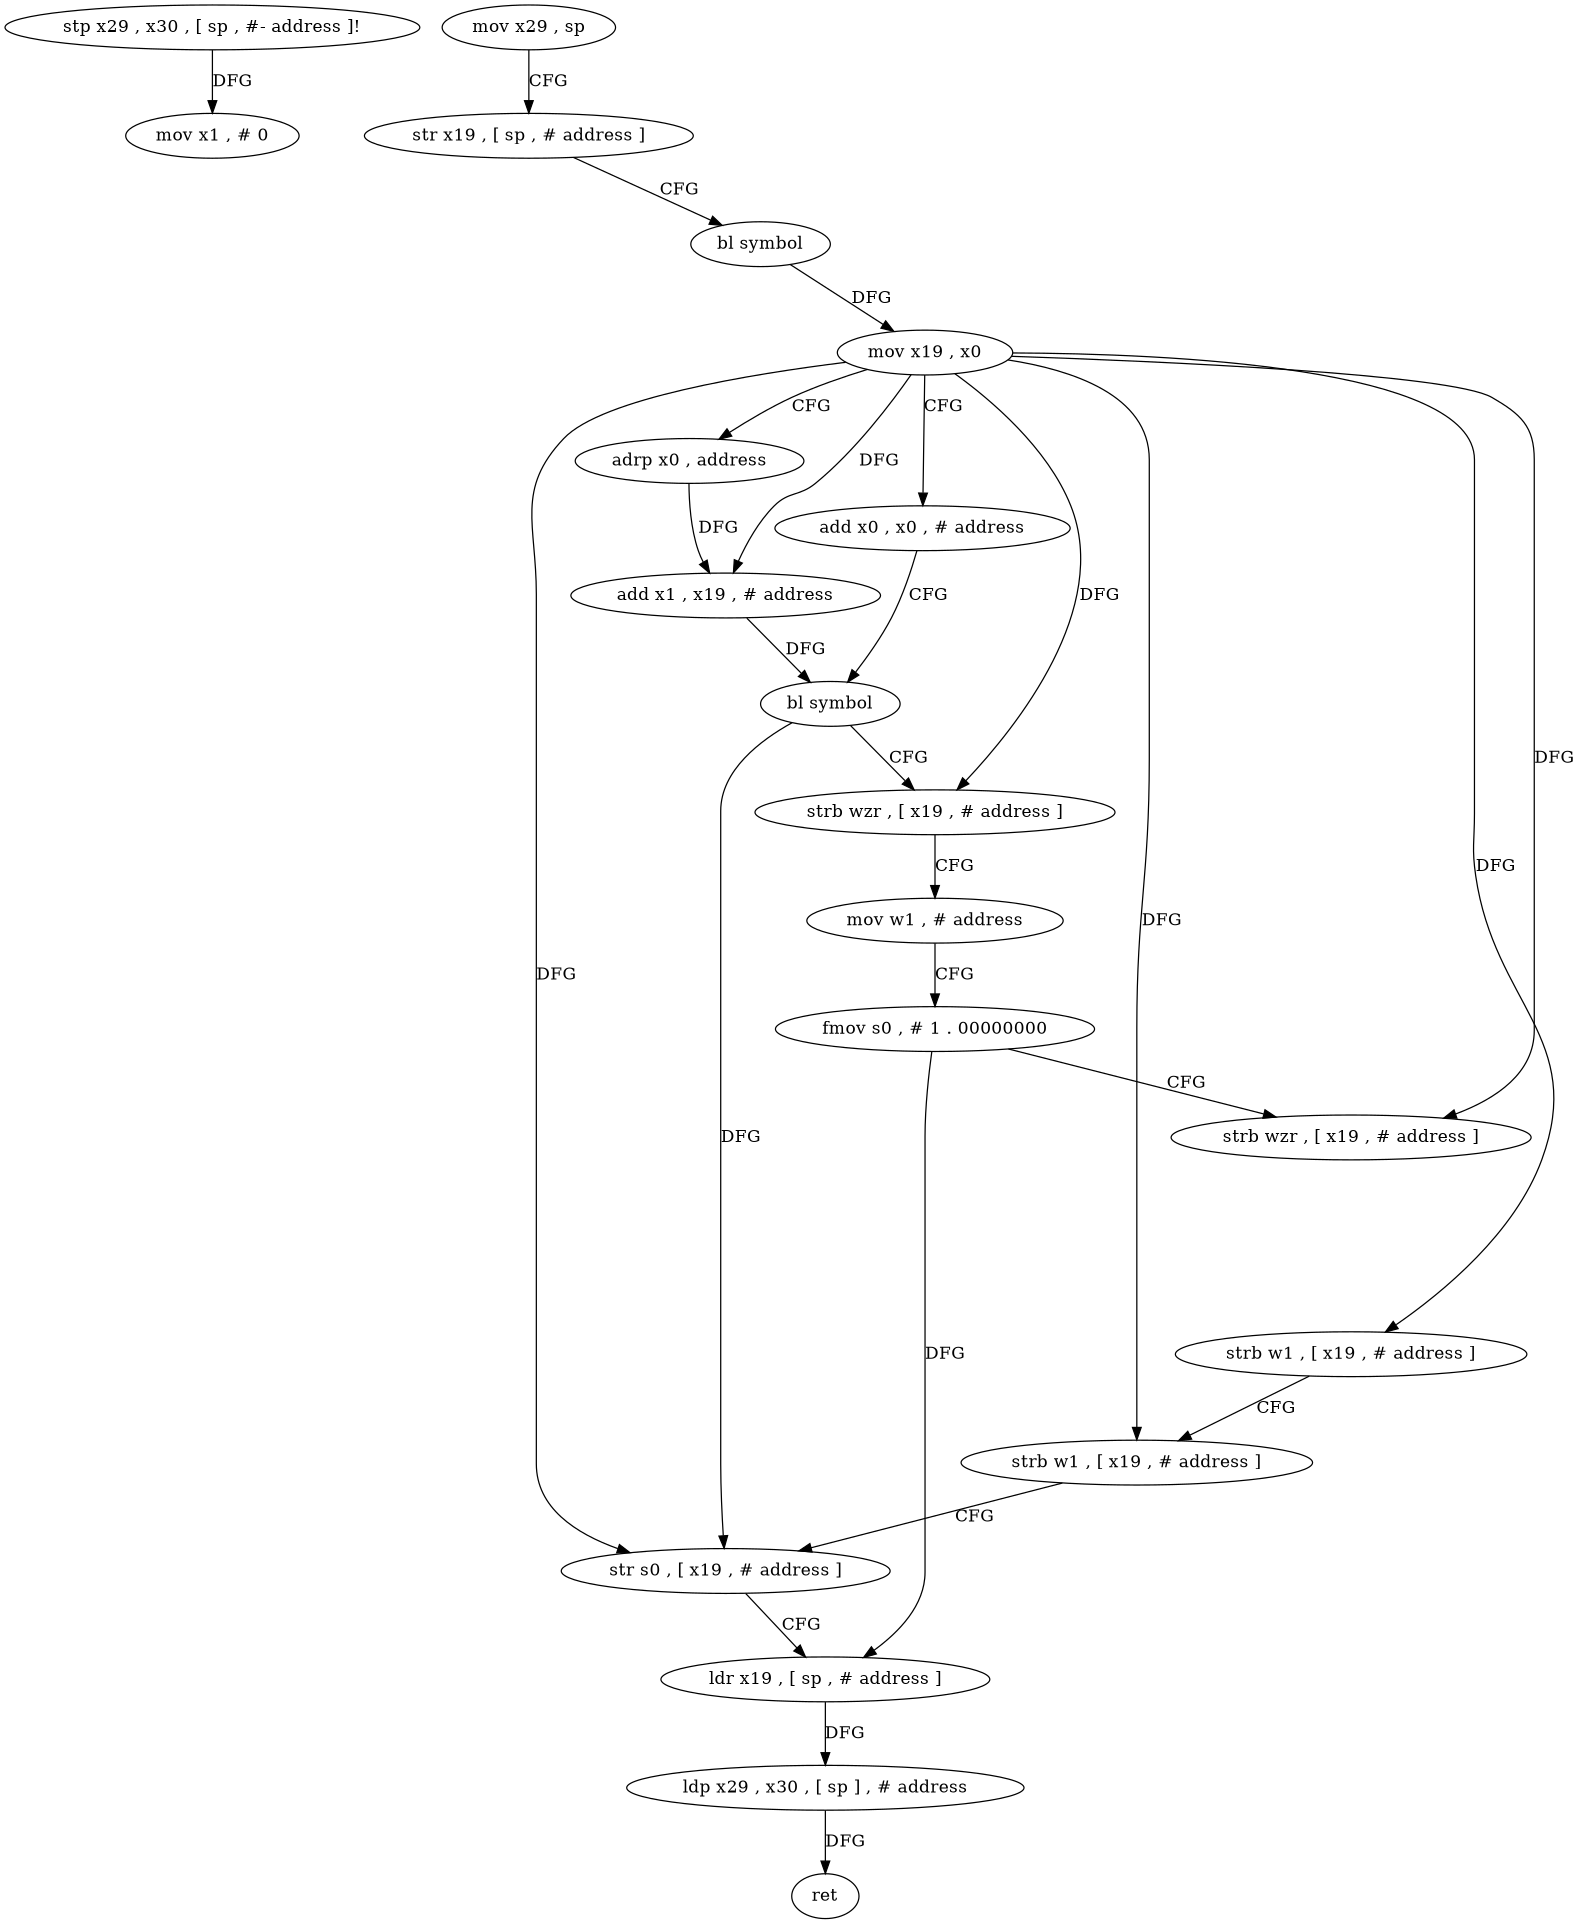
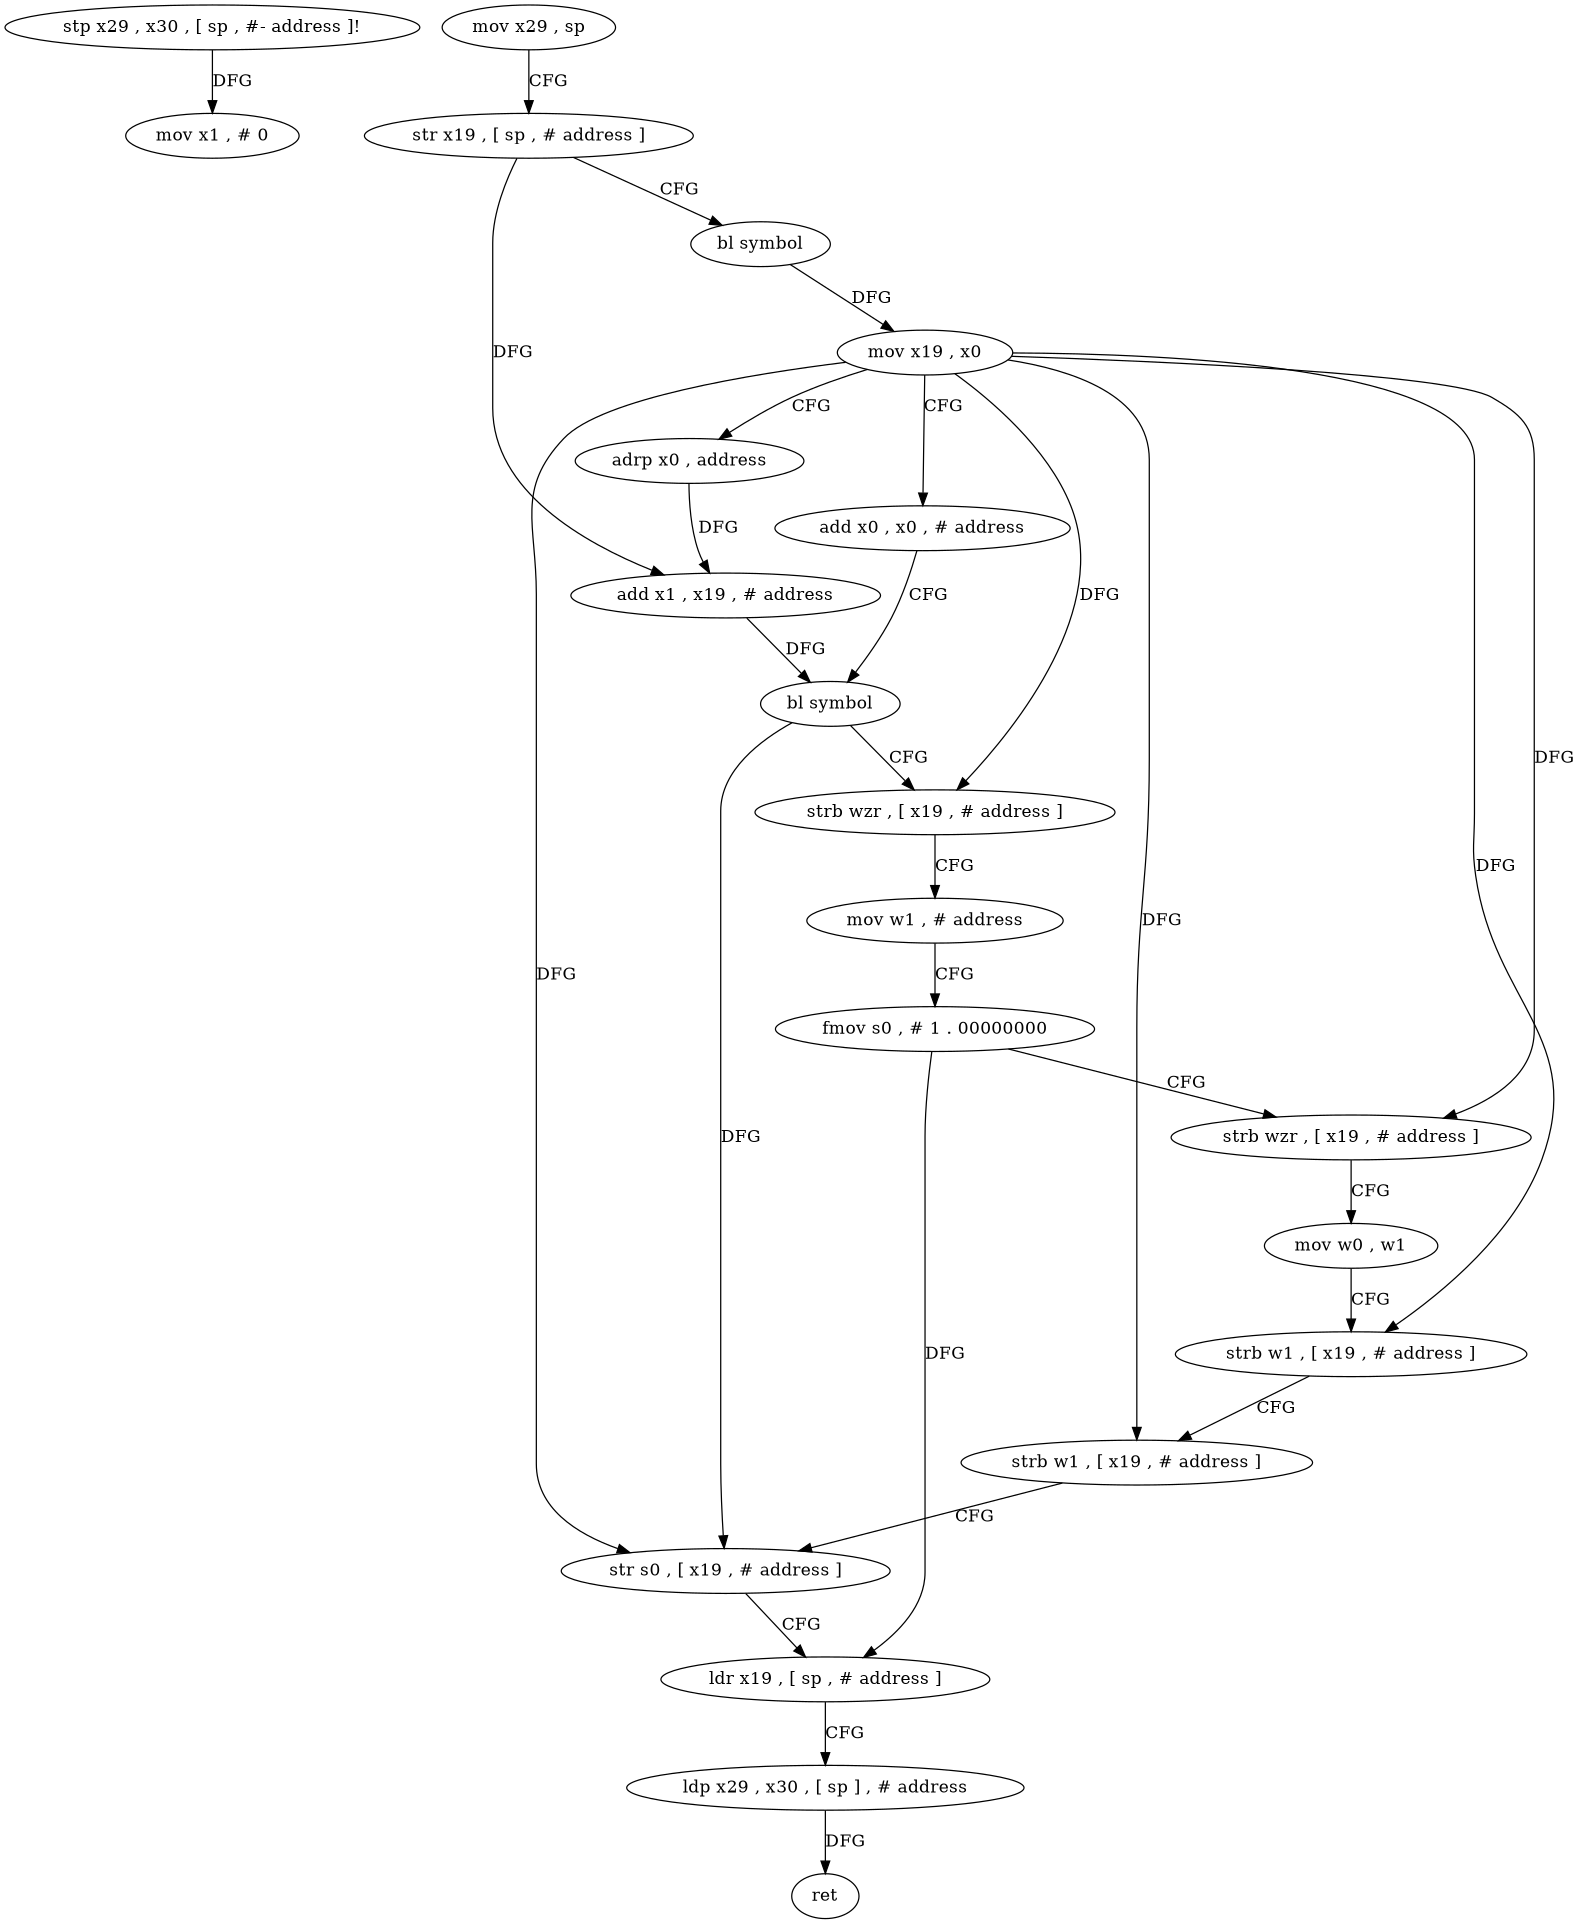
(827, 473) -> (493, 401)
none -> (1351, 1246)
(845, 1734) -> (845, 1734)
